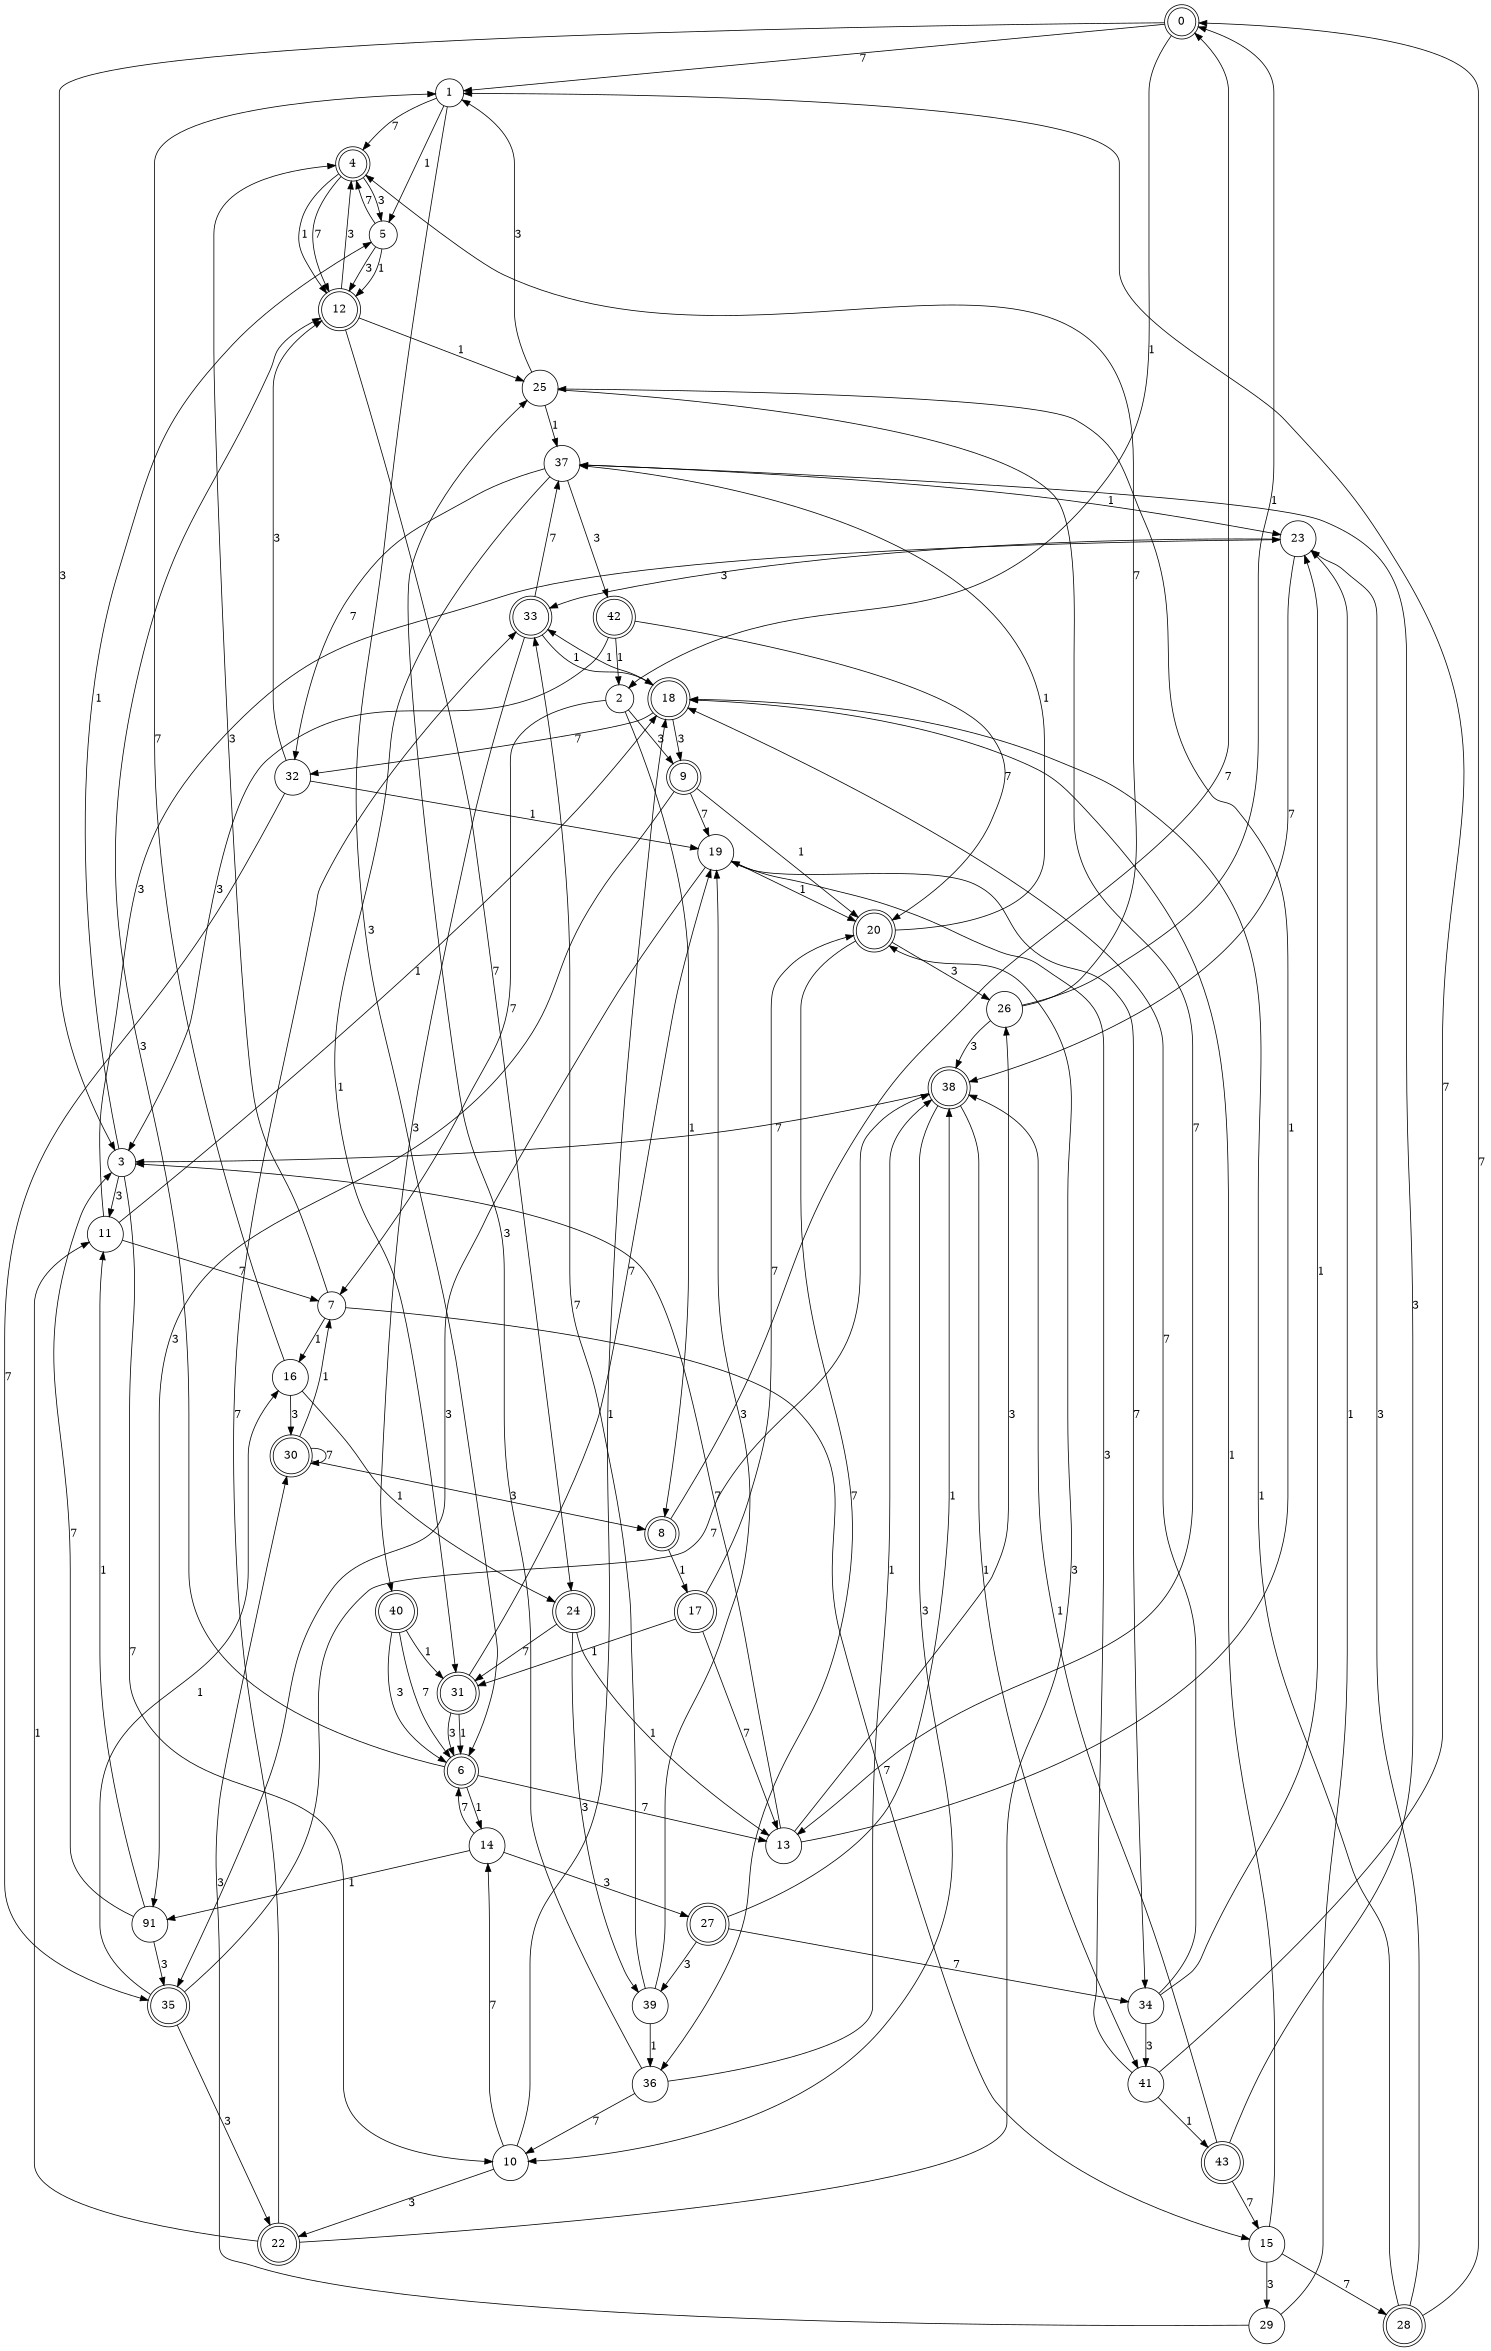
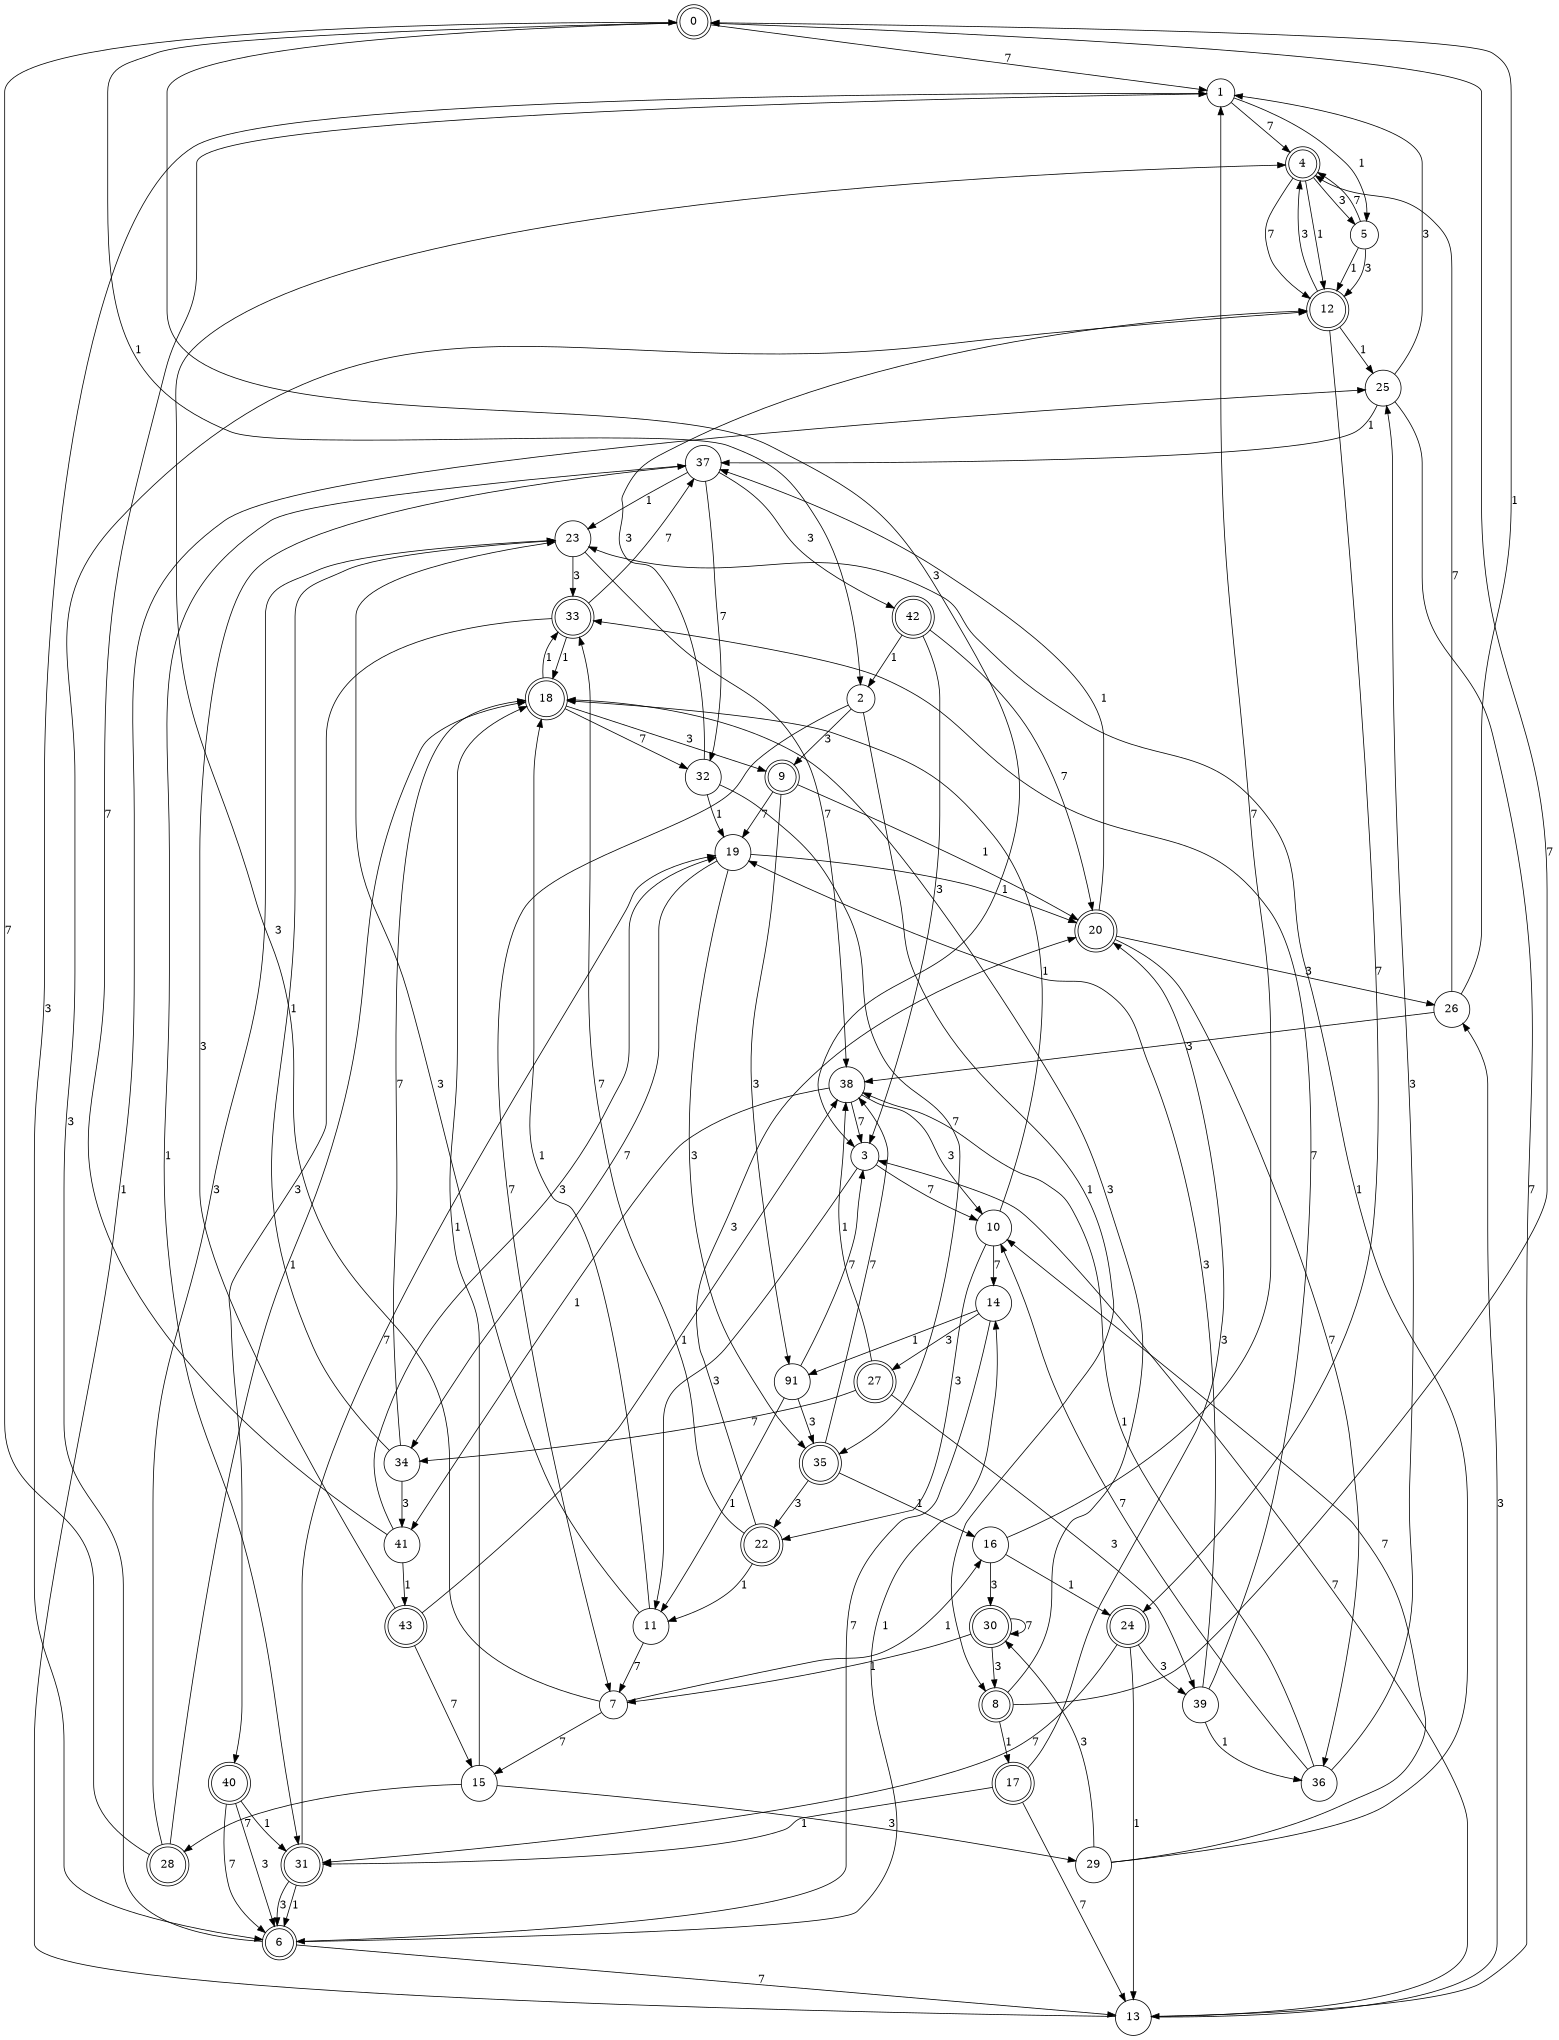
(100, 650) -> none
(949, 1088) -> (847, 1085)
none -> (1059, 1090)
(775, 1272) -> (1225, 1341)
none -> (1391, 1582)
